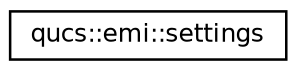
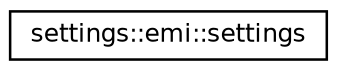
(148, 35) -> (168, 35)
